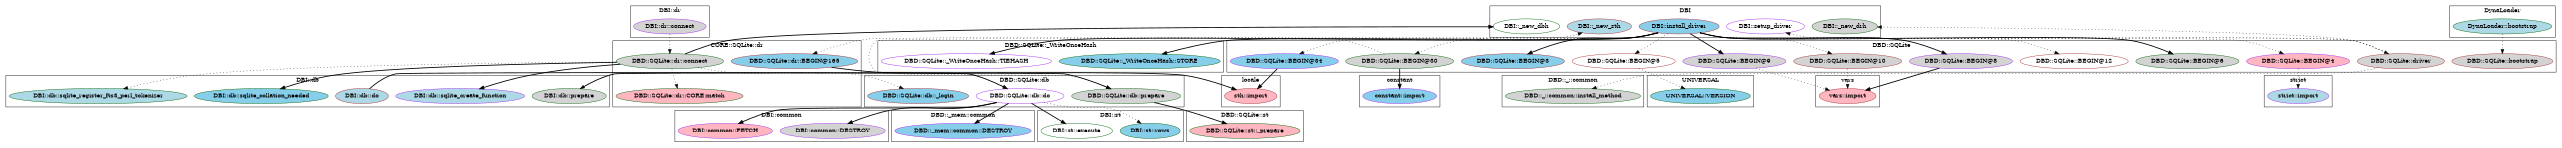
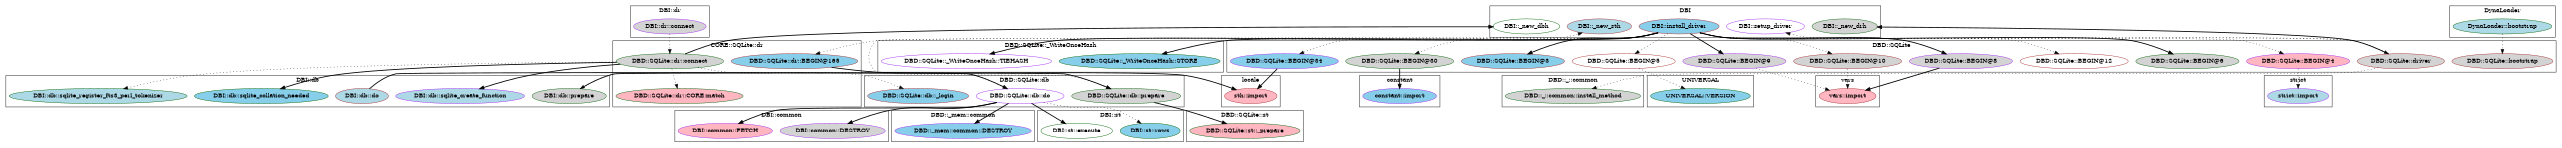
(2136, 30) -> (2136, 30)
(1101, 37) -> (1239, 39)
